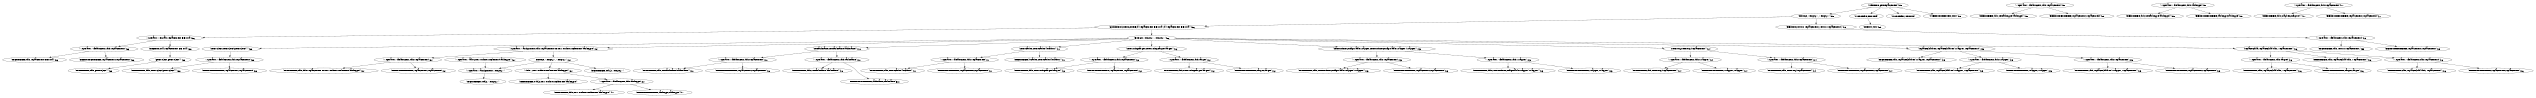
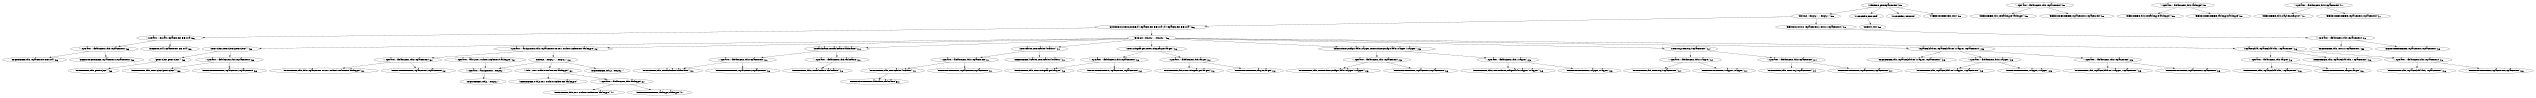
(170, 54) -> (201, 54)
(856, 70) -> (884, 76)
